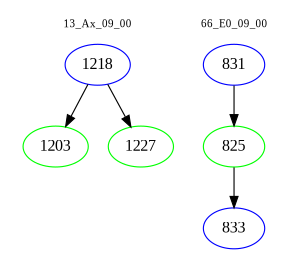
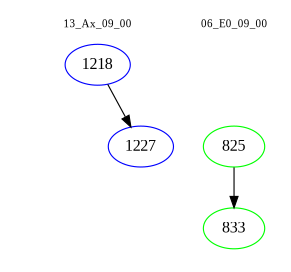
(235, 24) -> (235, 24)
(234, 65) -> none
(56, 147) -> none
(141, 147) -> (141, 147)
(234, 228) -> (234, 228)
